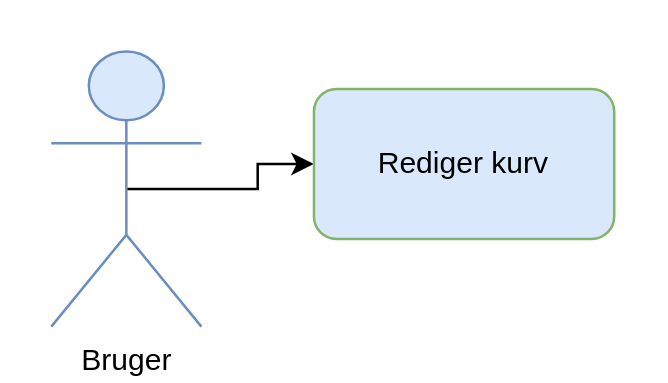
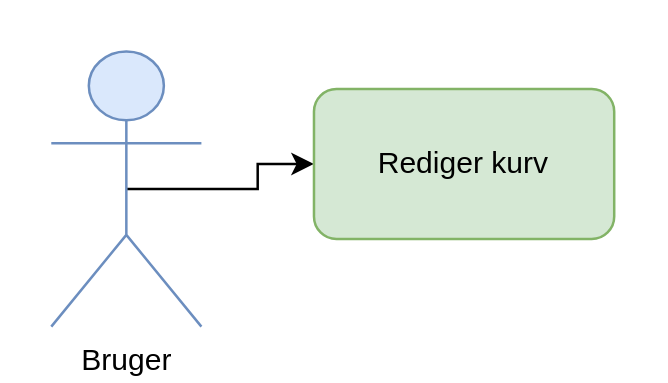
(464, 164) -> (464, 164)
